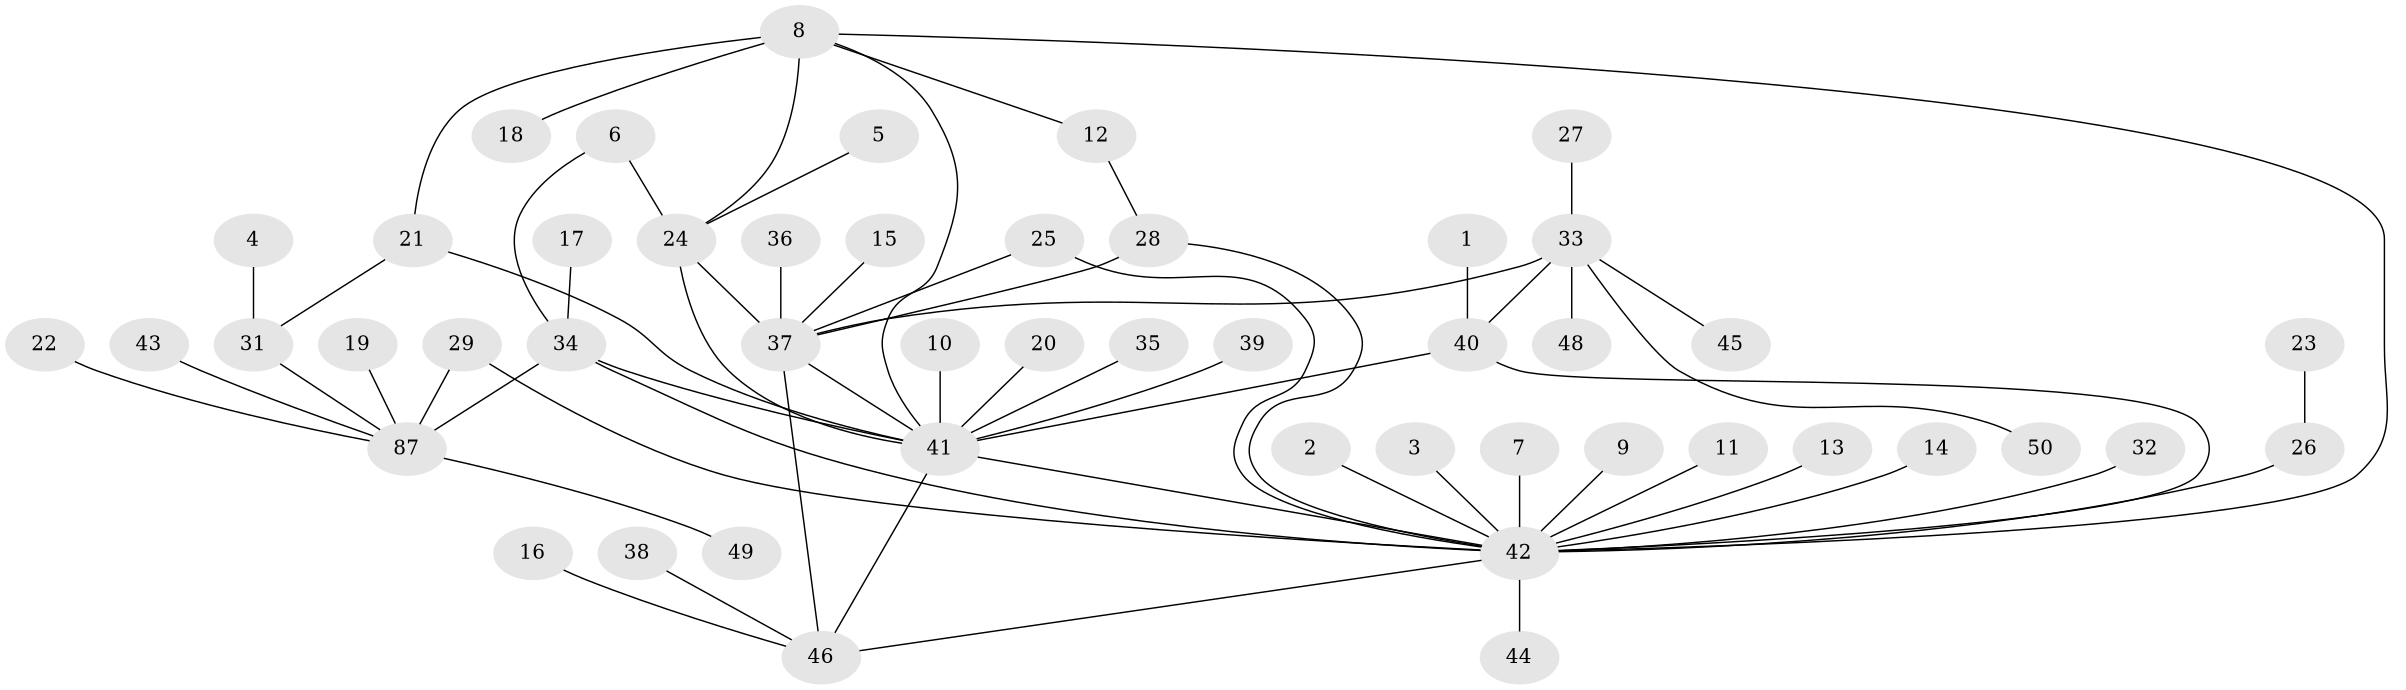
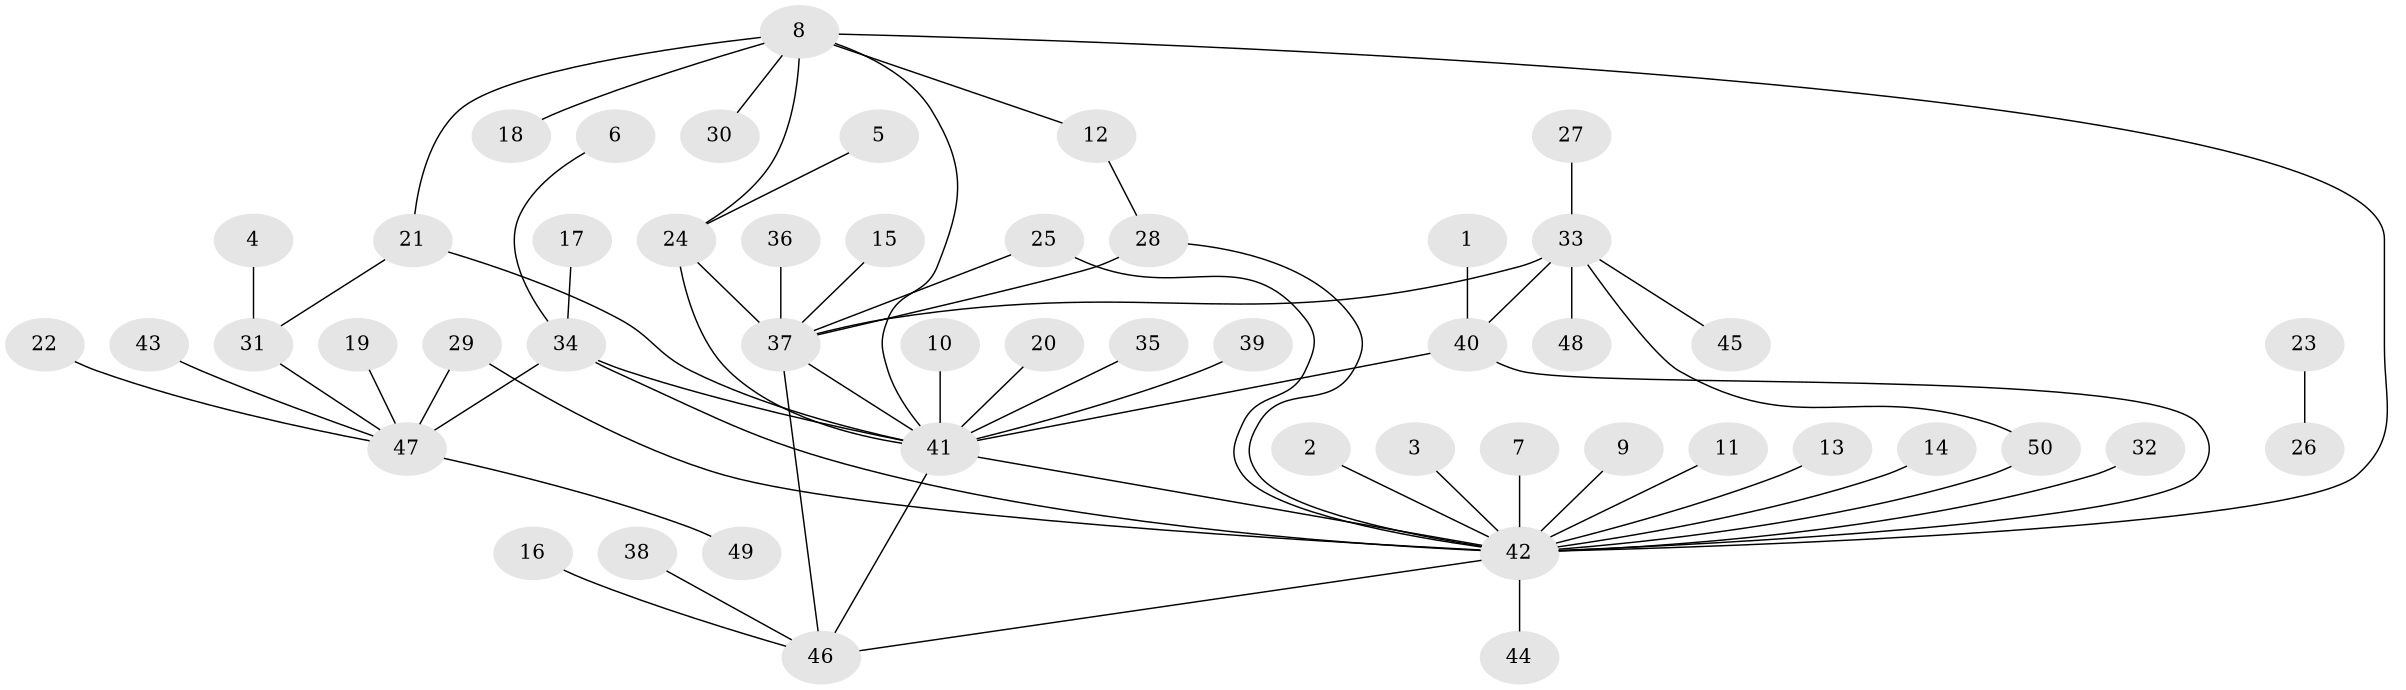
none -> (720, 136)
(646, 188) -> none
(407, 449) -> (407, 449)
(1919, 530) -> (1788, 521)
